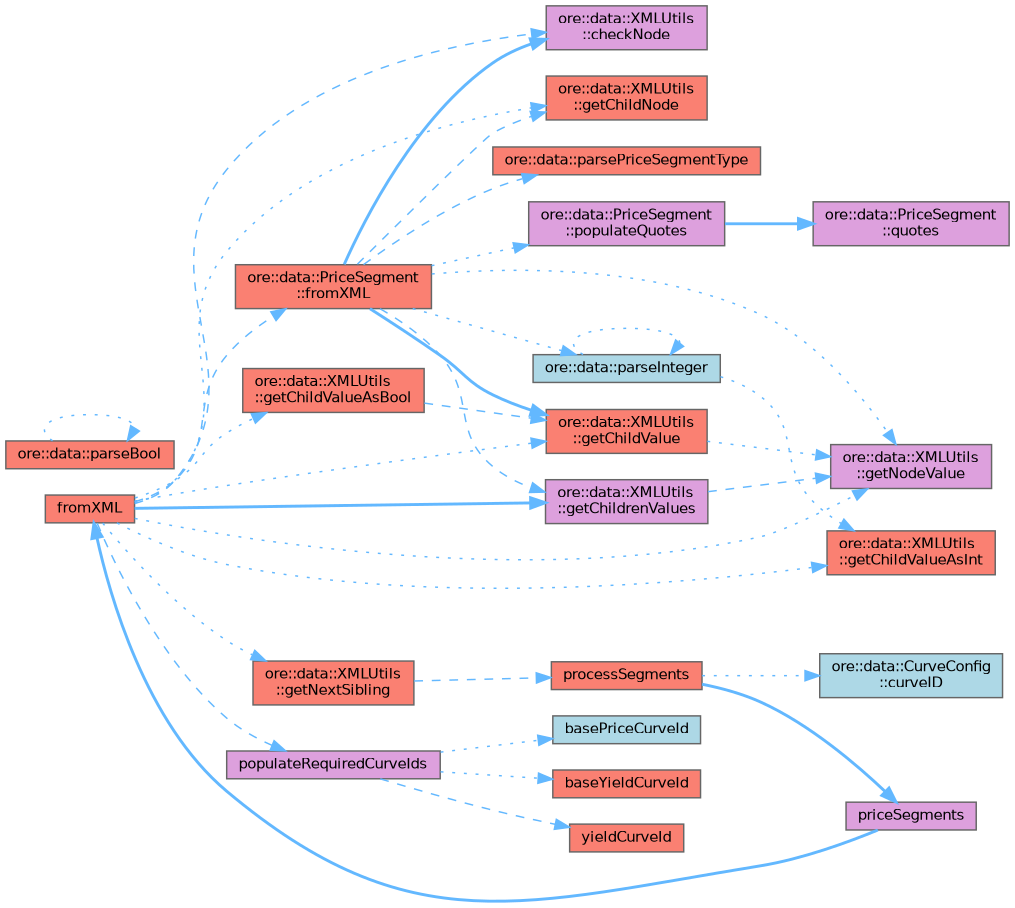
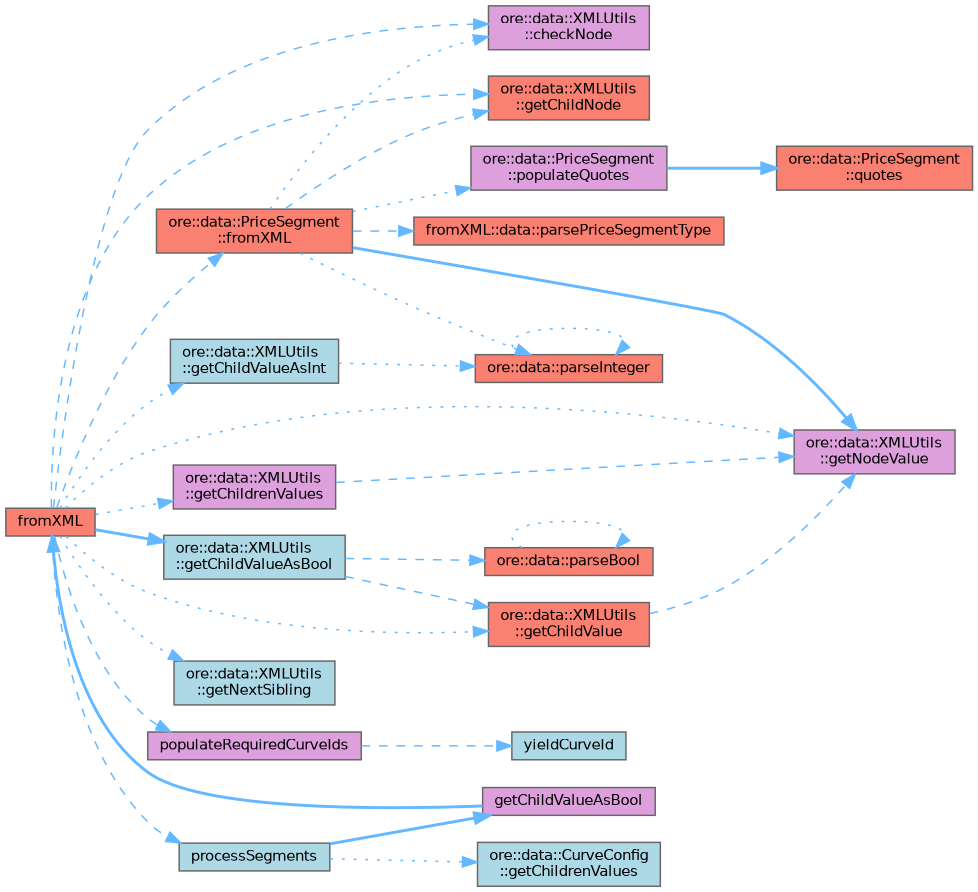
(410, 149) -> (342, 120)
(627, 161) -> (569, 231)
(911, 224) -> (875, 168)
(246, 232) -> (153, 192)
(685, 289) -> (618, 294)
(627, 369) -> (569, 369)
(464, 375) -> none
(333, 390) -> (254, 557)
(461, 396) -> none
(787, 438) -> (399, 365)
(762, 448) -> (758, 566)
(206, 451) -> (122, 534)
(332, 506) -> (127, 509)
(911, 553) -> (254, 361)
none -> (407, 559)
(627, 676) -> (254, 857)
(911, 676) -> (569, 864)
(475, 679) -> (79, 700)
(333, 683) -> (254, 683)
(627, 730) -> none
(627, 784) -> none
(911, 816) -> (569, 801)
(627, 838) -> (569, 746)
